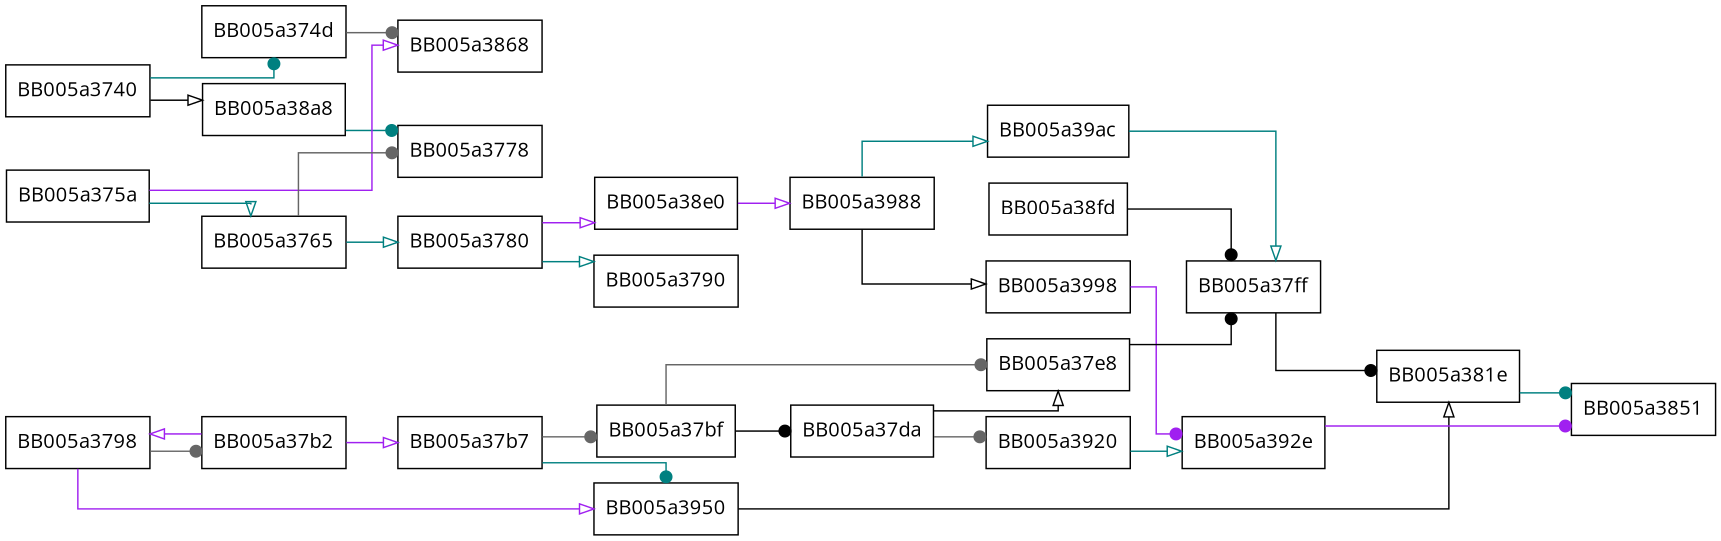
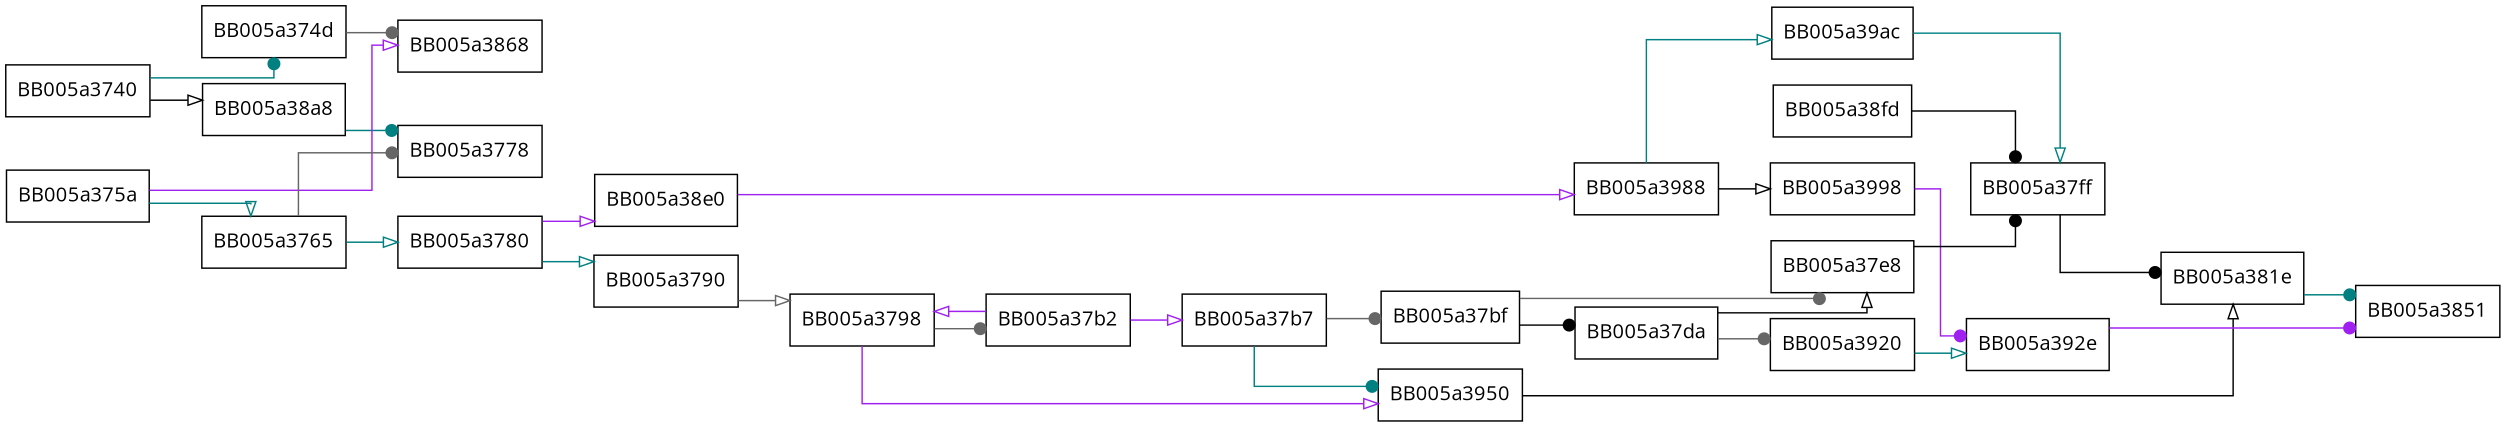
none -> (757, 301)
